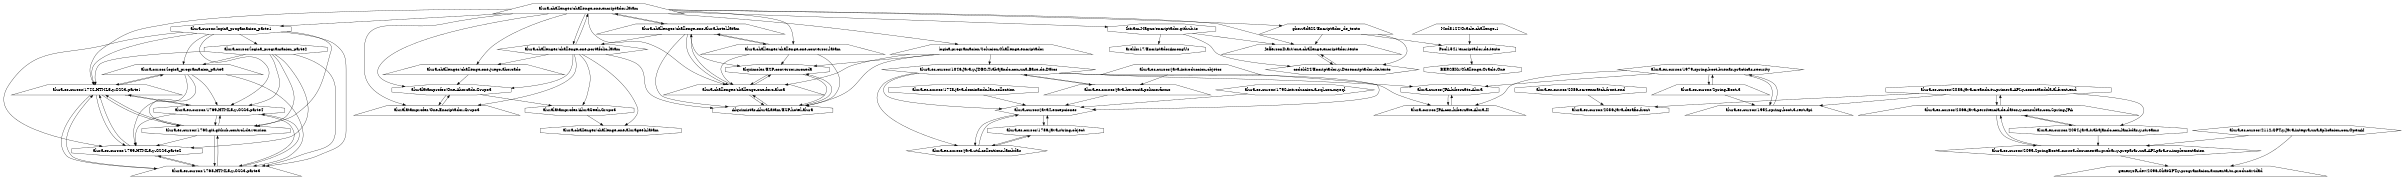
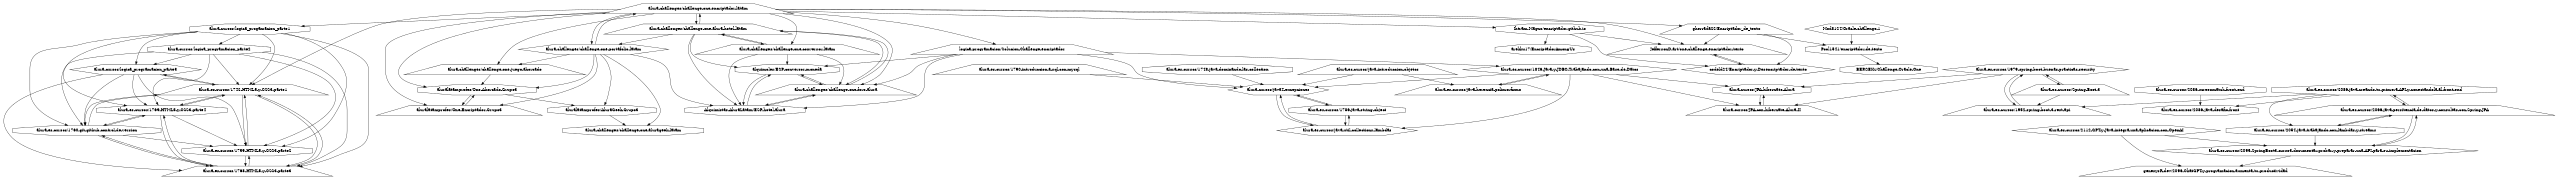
(1470, 29) -> (1852, 29)
(183, 70) -> (136, 70)
(1295, 90) -> (1029, 70)
(1088, 100) -> (1145, 77)
